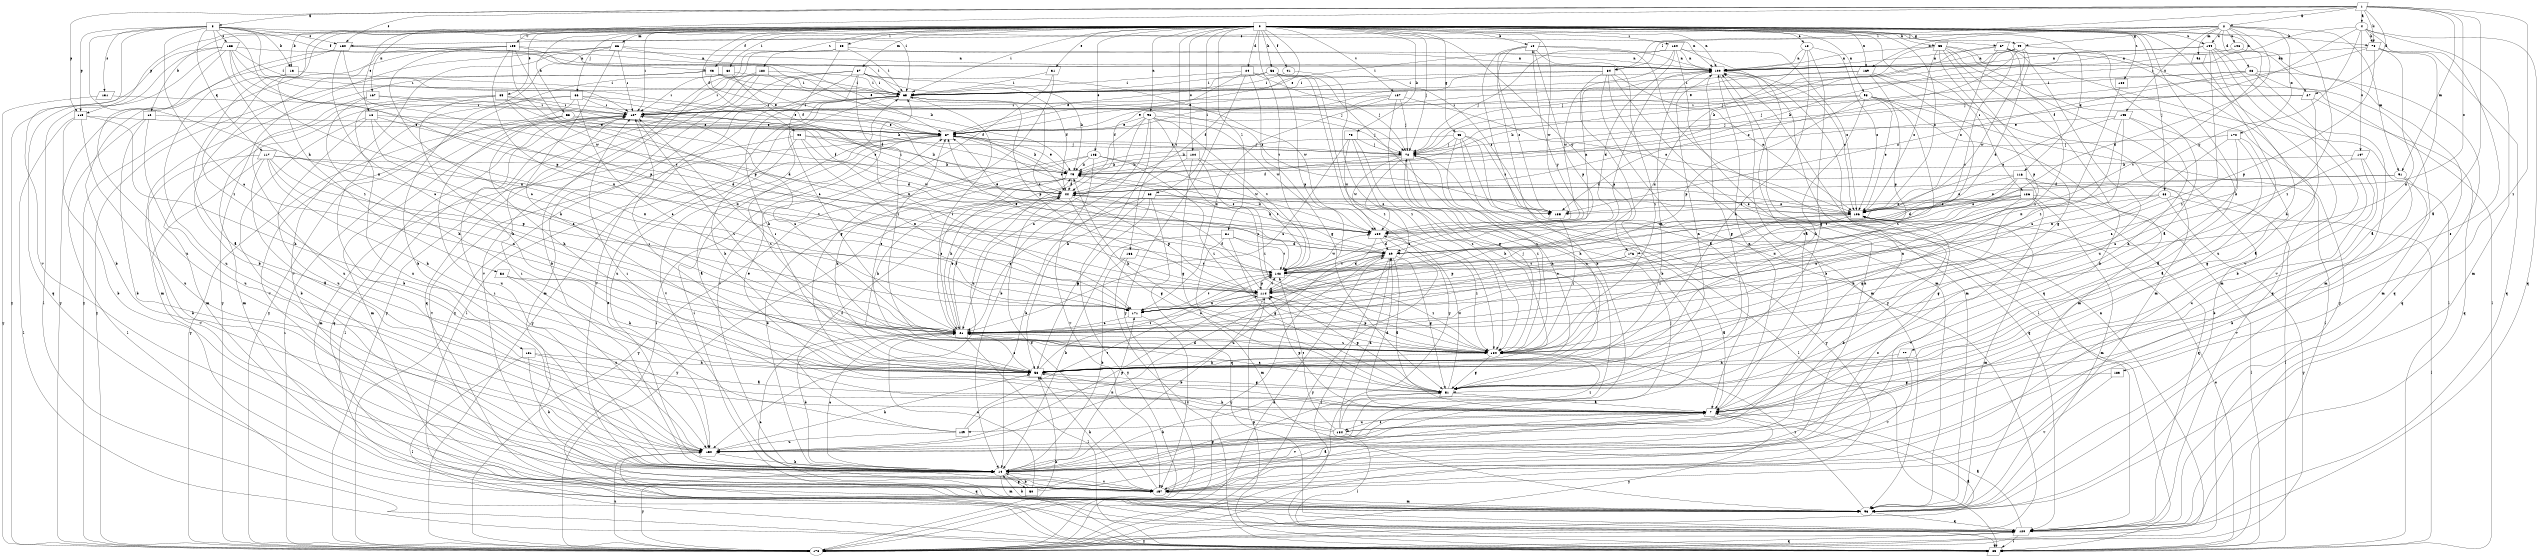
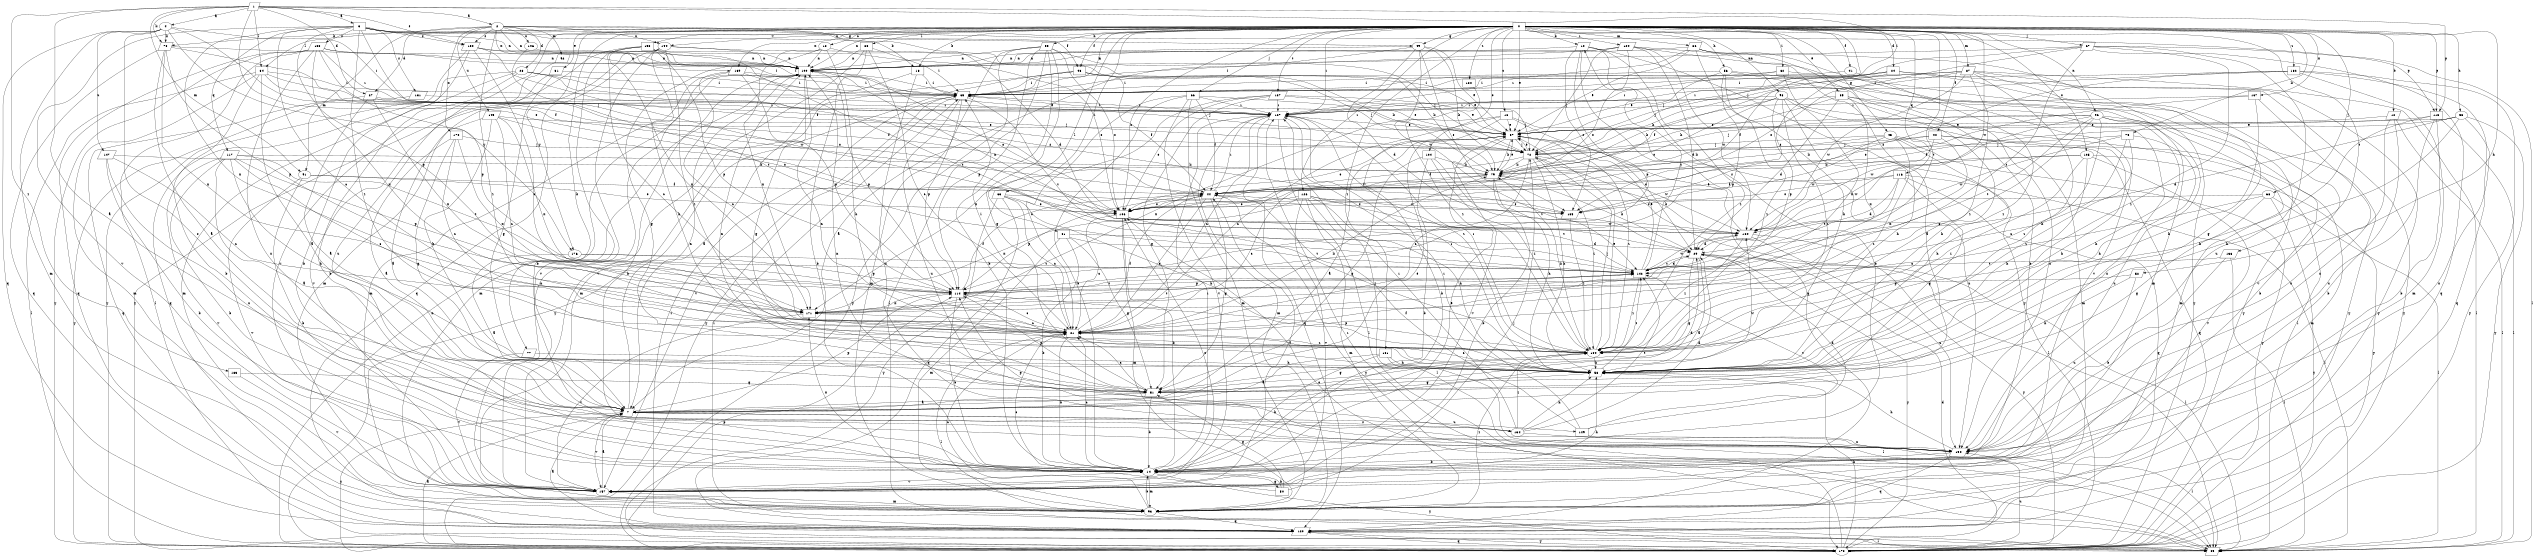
(150, 115) -> (2393, 115)
none -> (506, 249)
